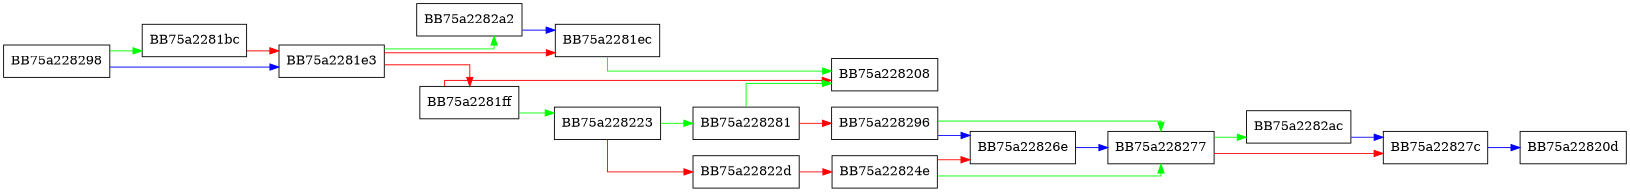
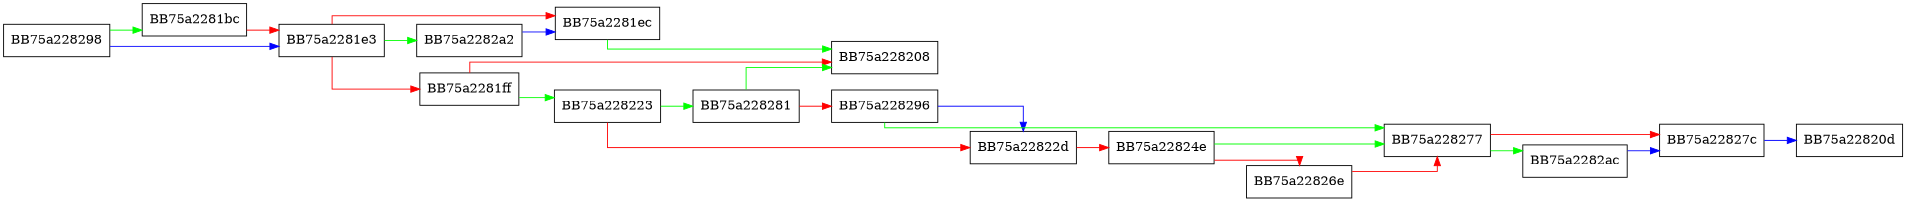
(950, 135) -> (989, 106)
(1087, 148) -> (1398, 171)
